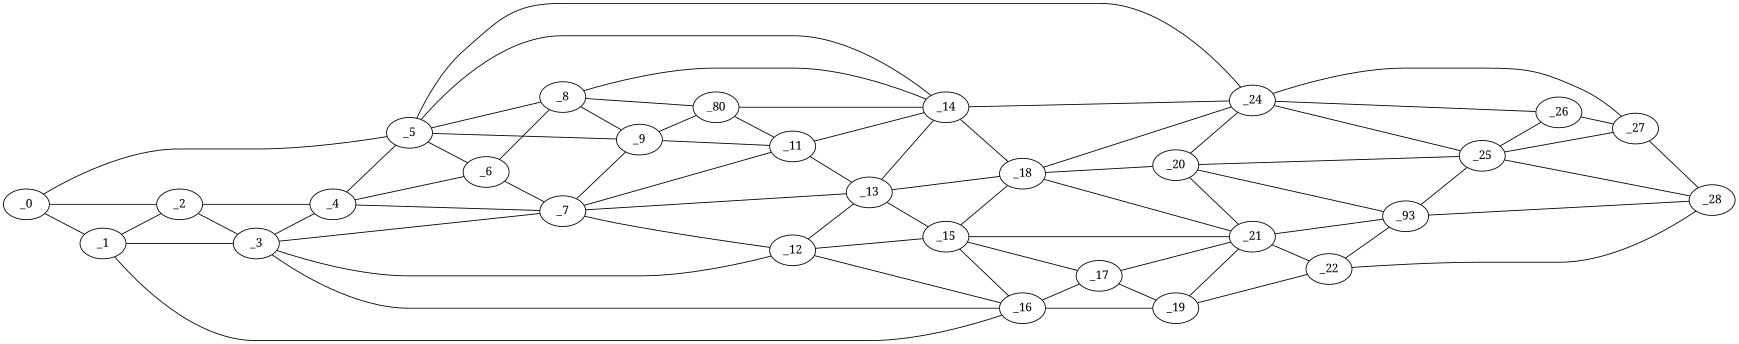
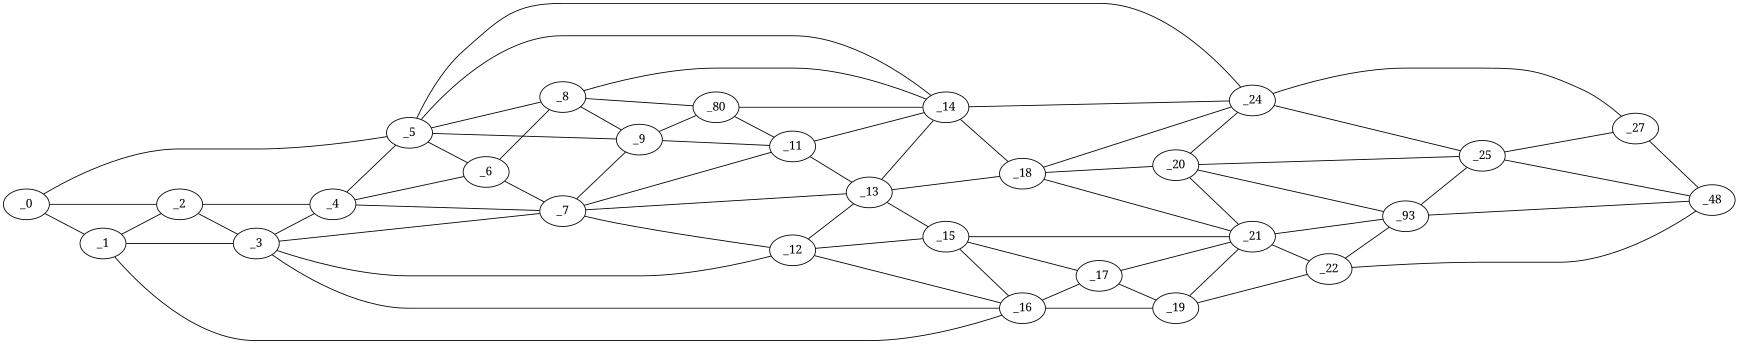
(1559, 112) -> none
(1712, 200) -> (1712, 200)
(984, 205) -> none
